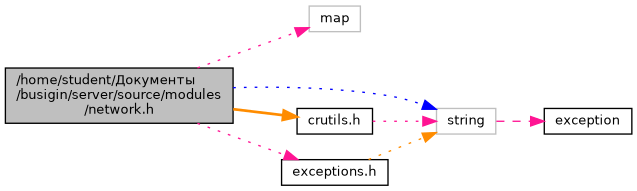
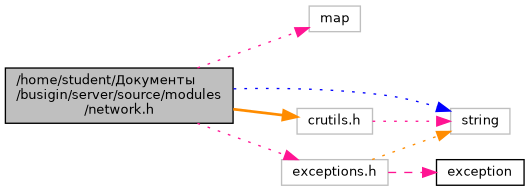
(335, 121) -> (335, 121)
(513, 121) -> (405, 172)
(335, 172) -> (335, 172)
